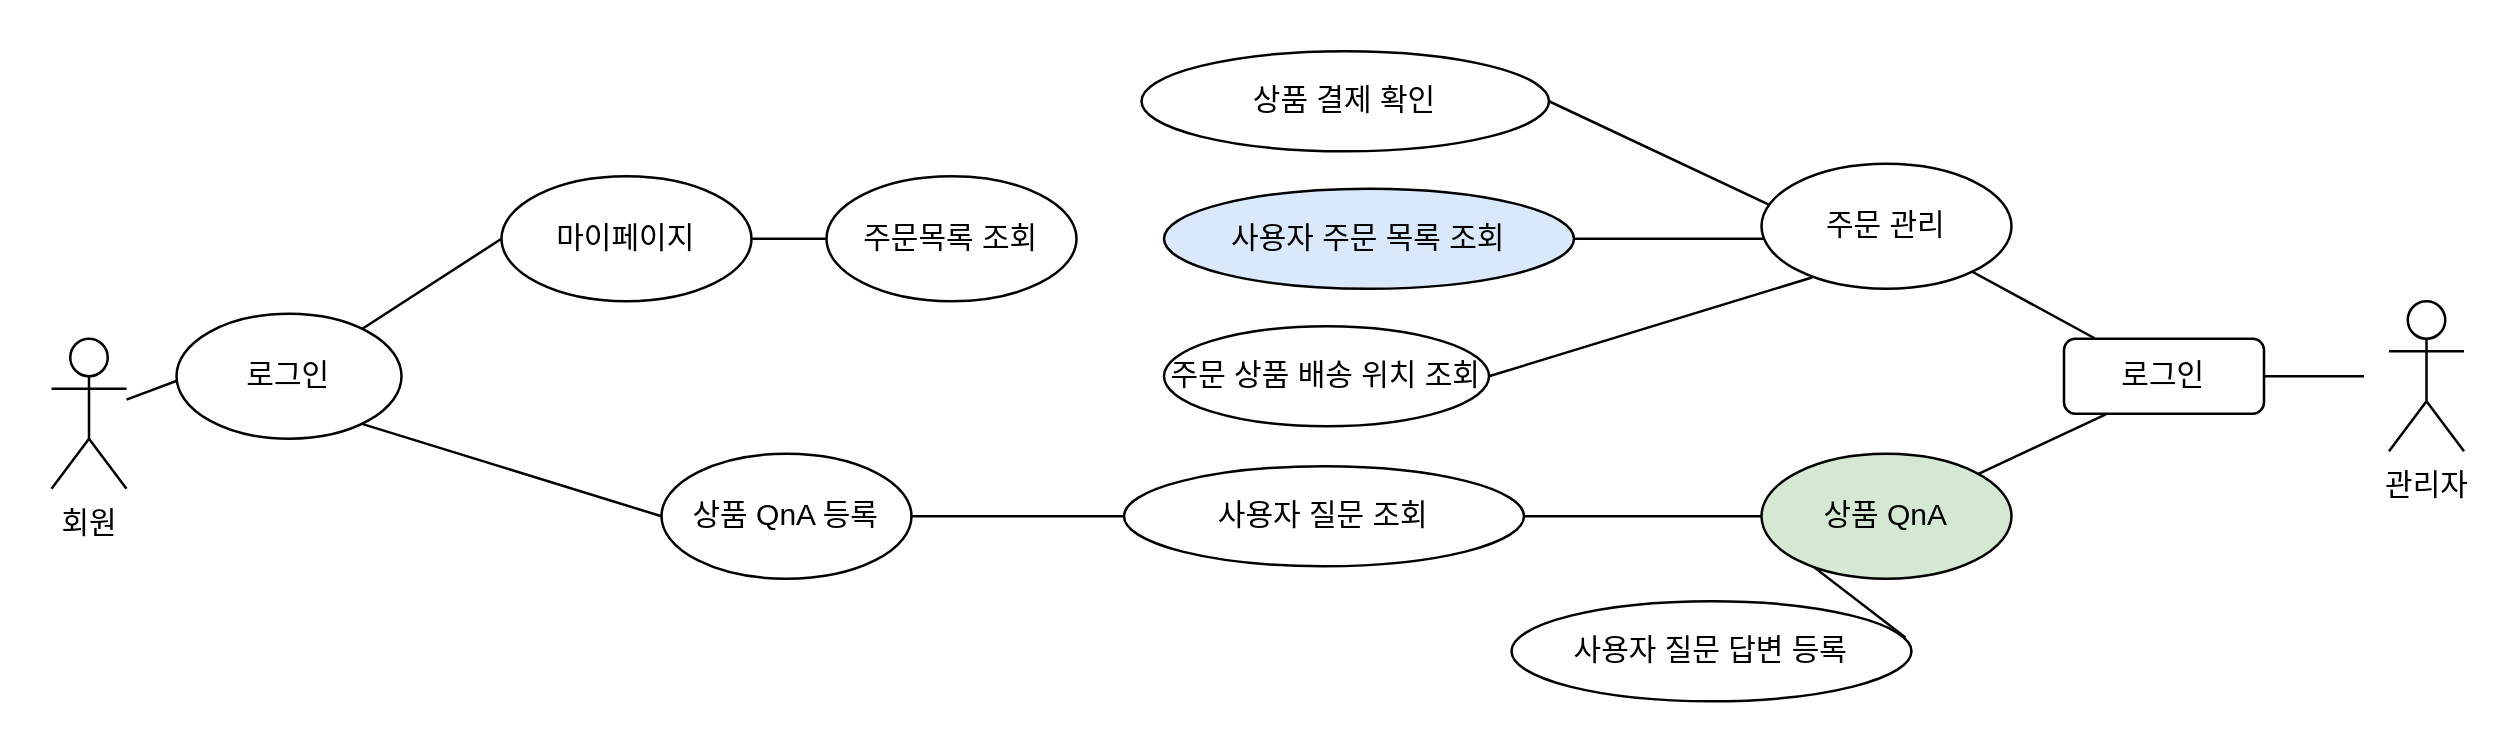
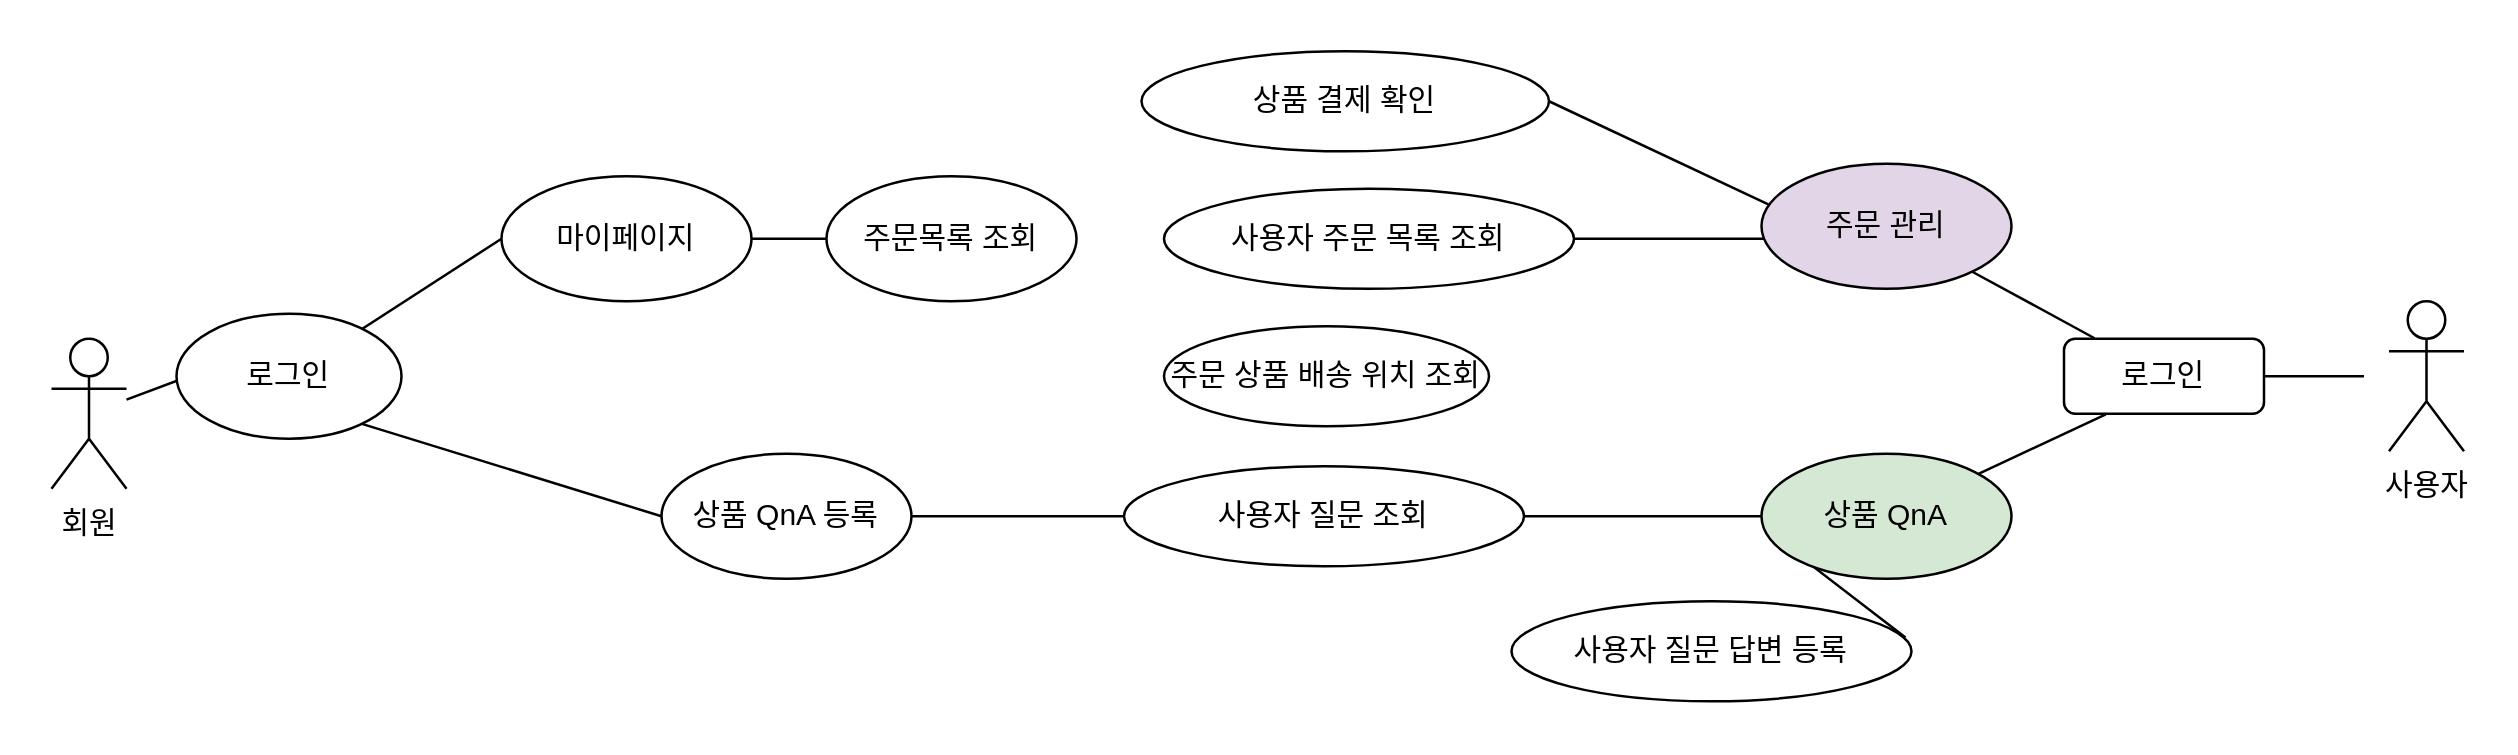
(1886, 226) -> (1886, 226)
(1369, 239) -> (1369, 239)
(1651, 327) -> none
(2428, 487) -> (2428, 487)
